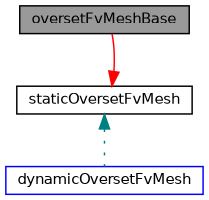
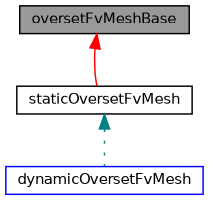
(114, 53) -> (95, 67)
